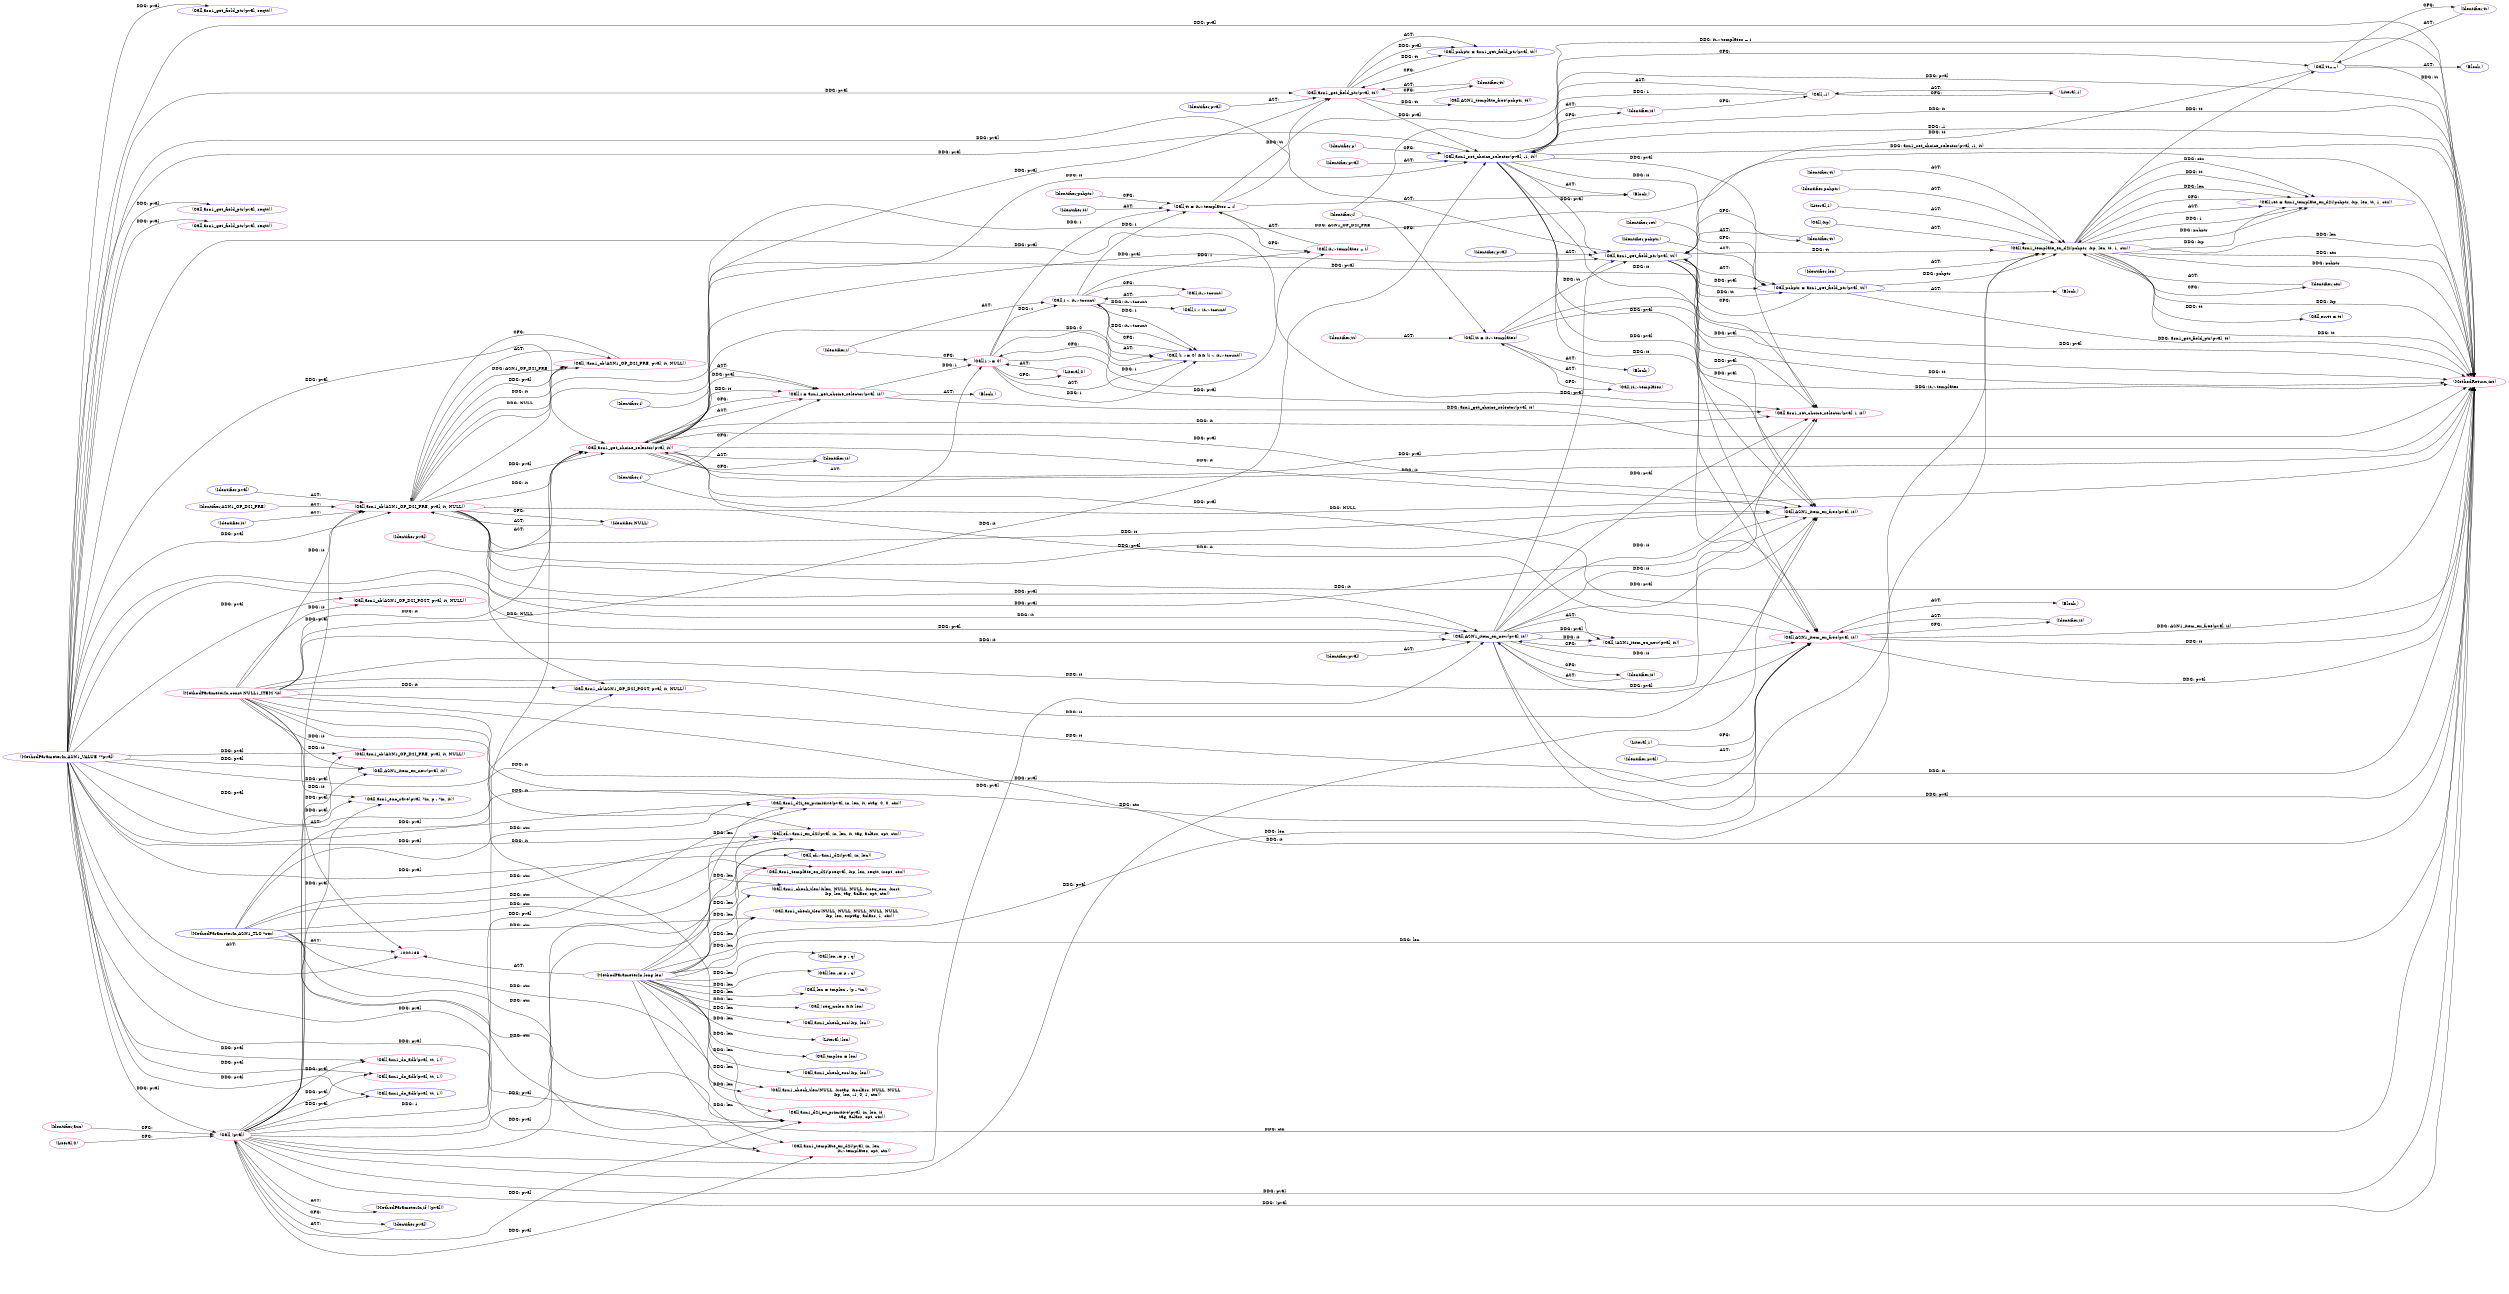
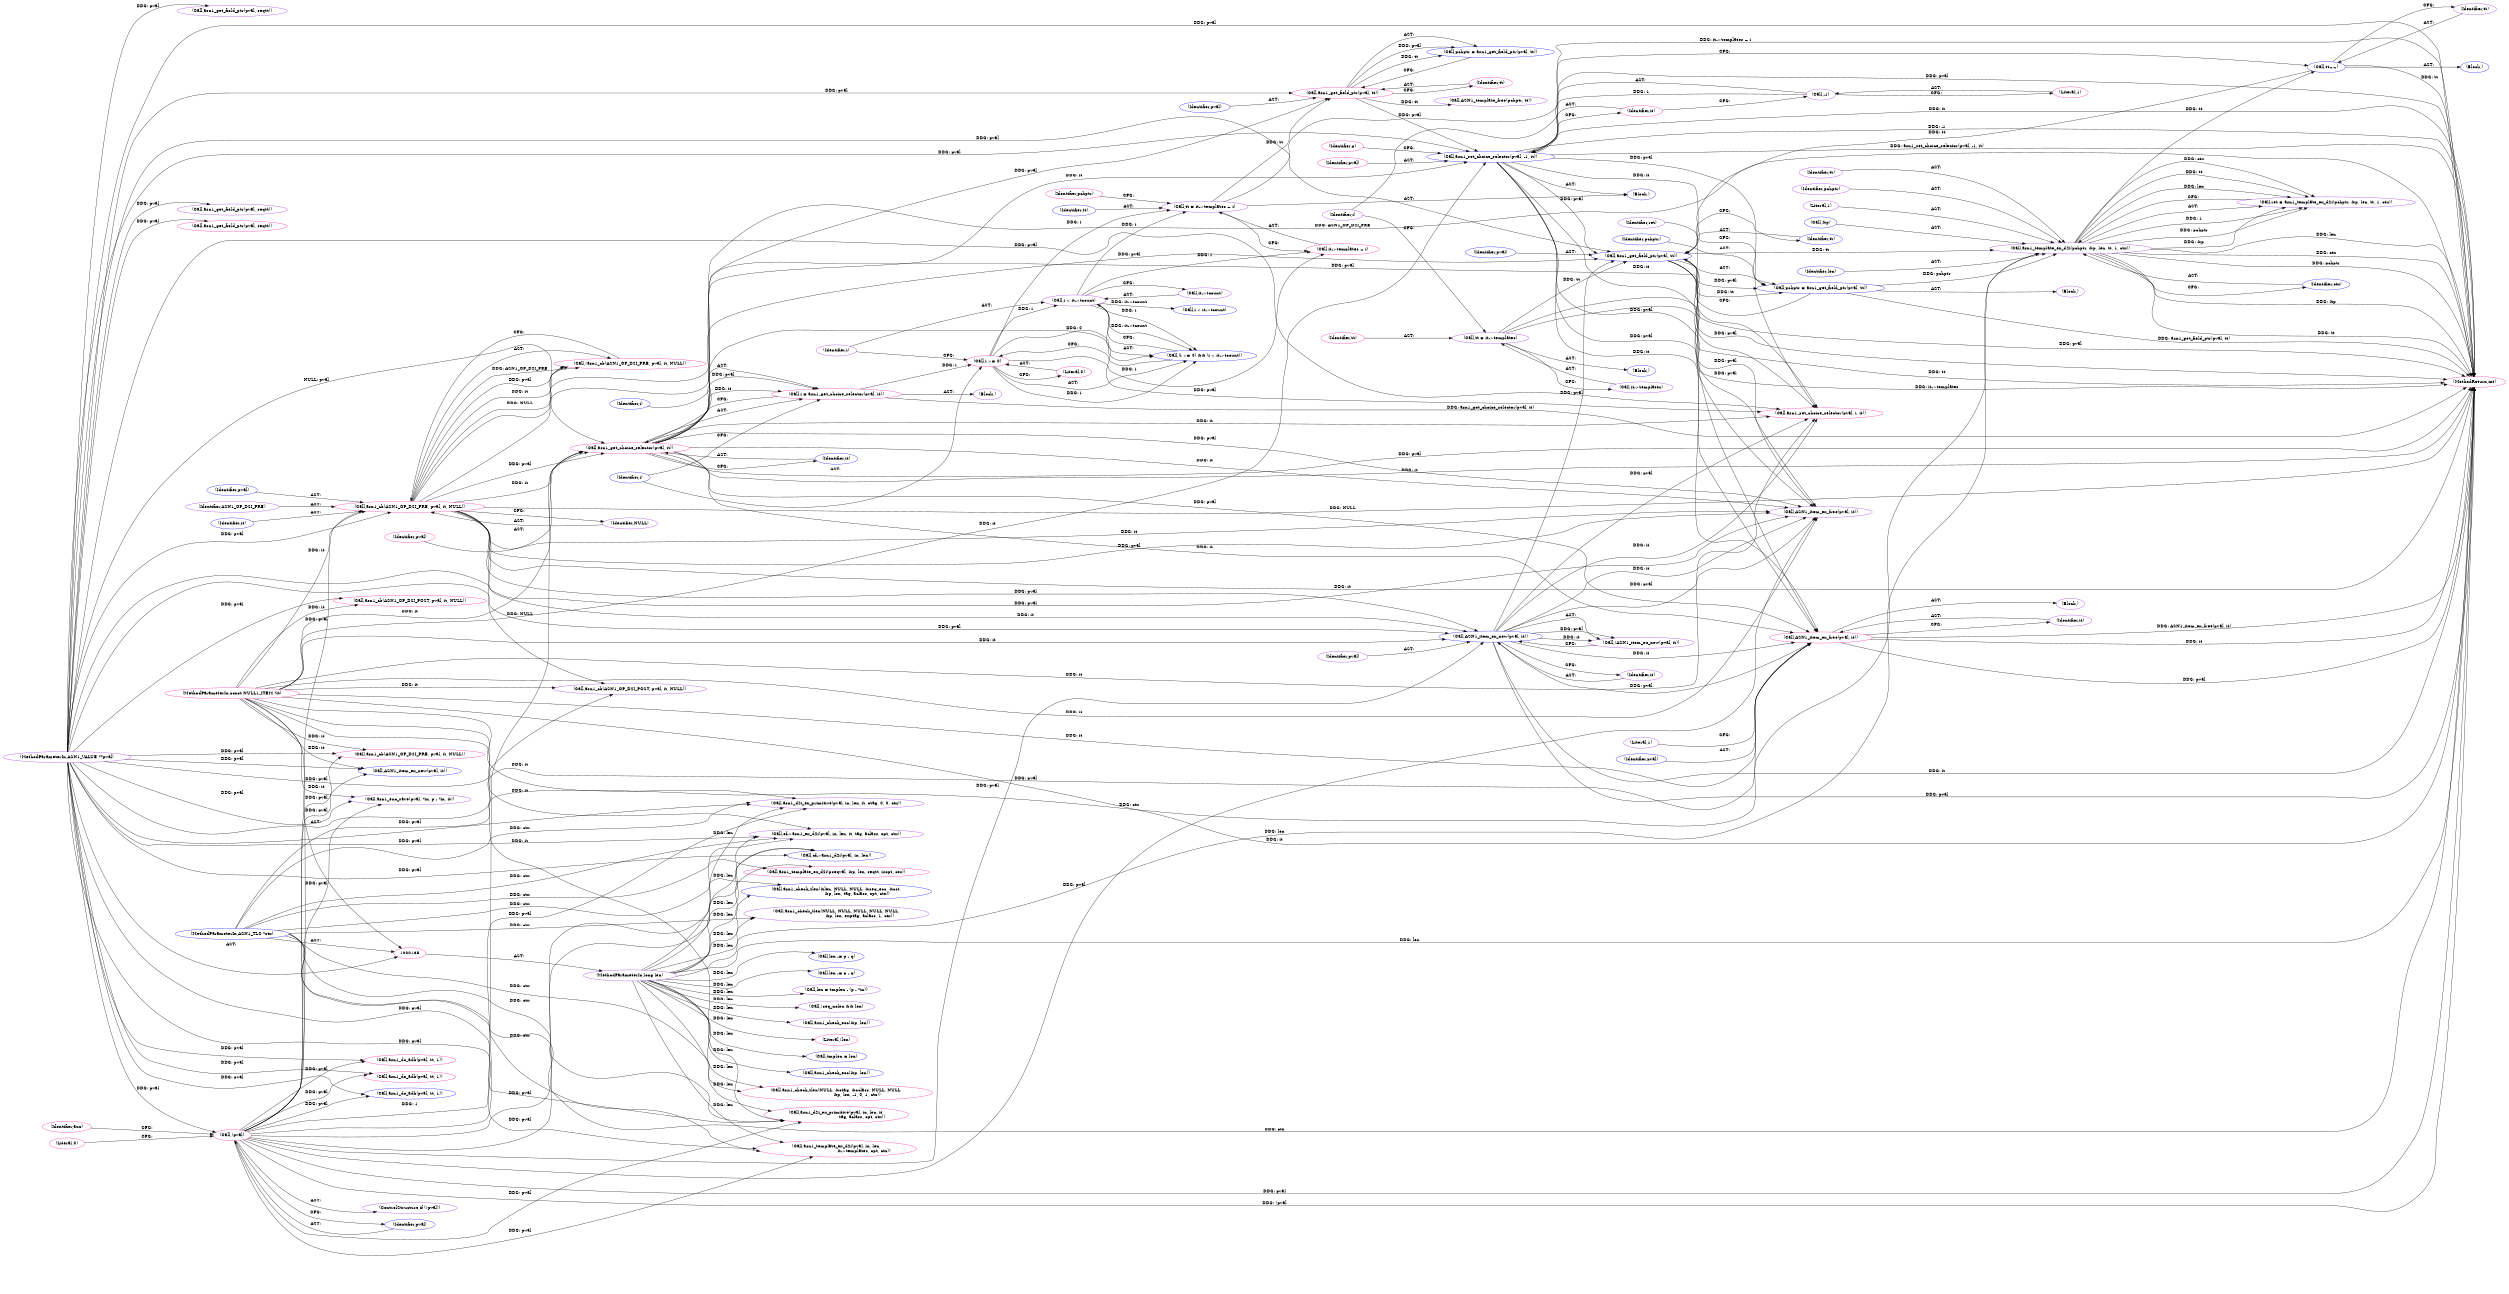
(2326, 284) -> (2326, 284)
(2326, 317) -> none
(317, 380) -> (317, 380)
(505, 969) -> (513, 960)
(410, 1208) -> (410, 1208)
